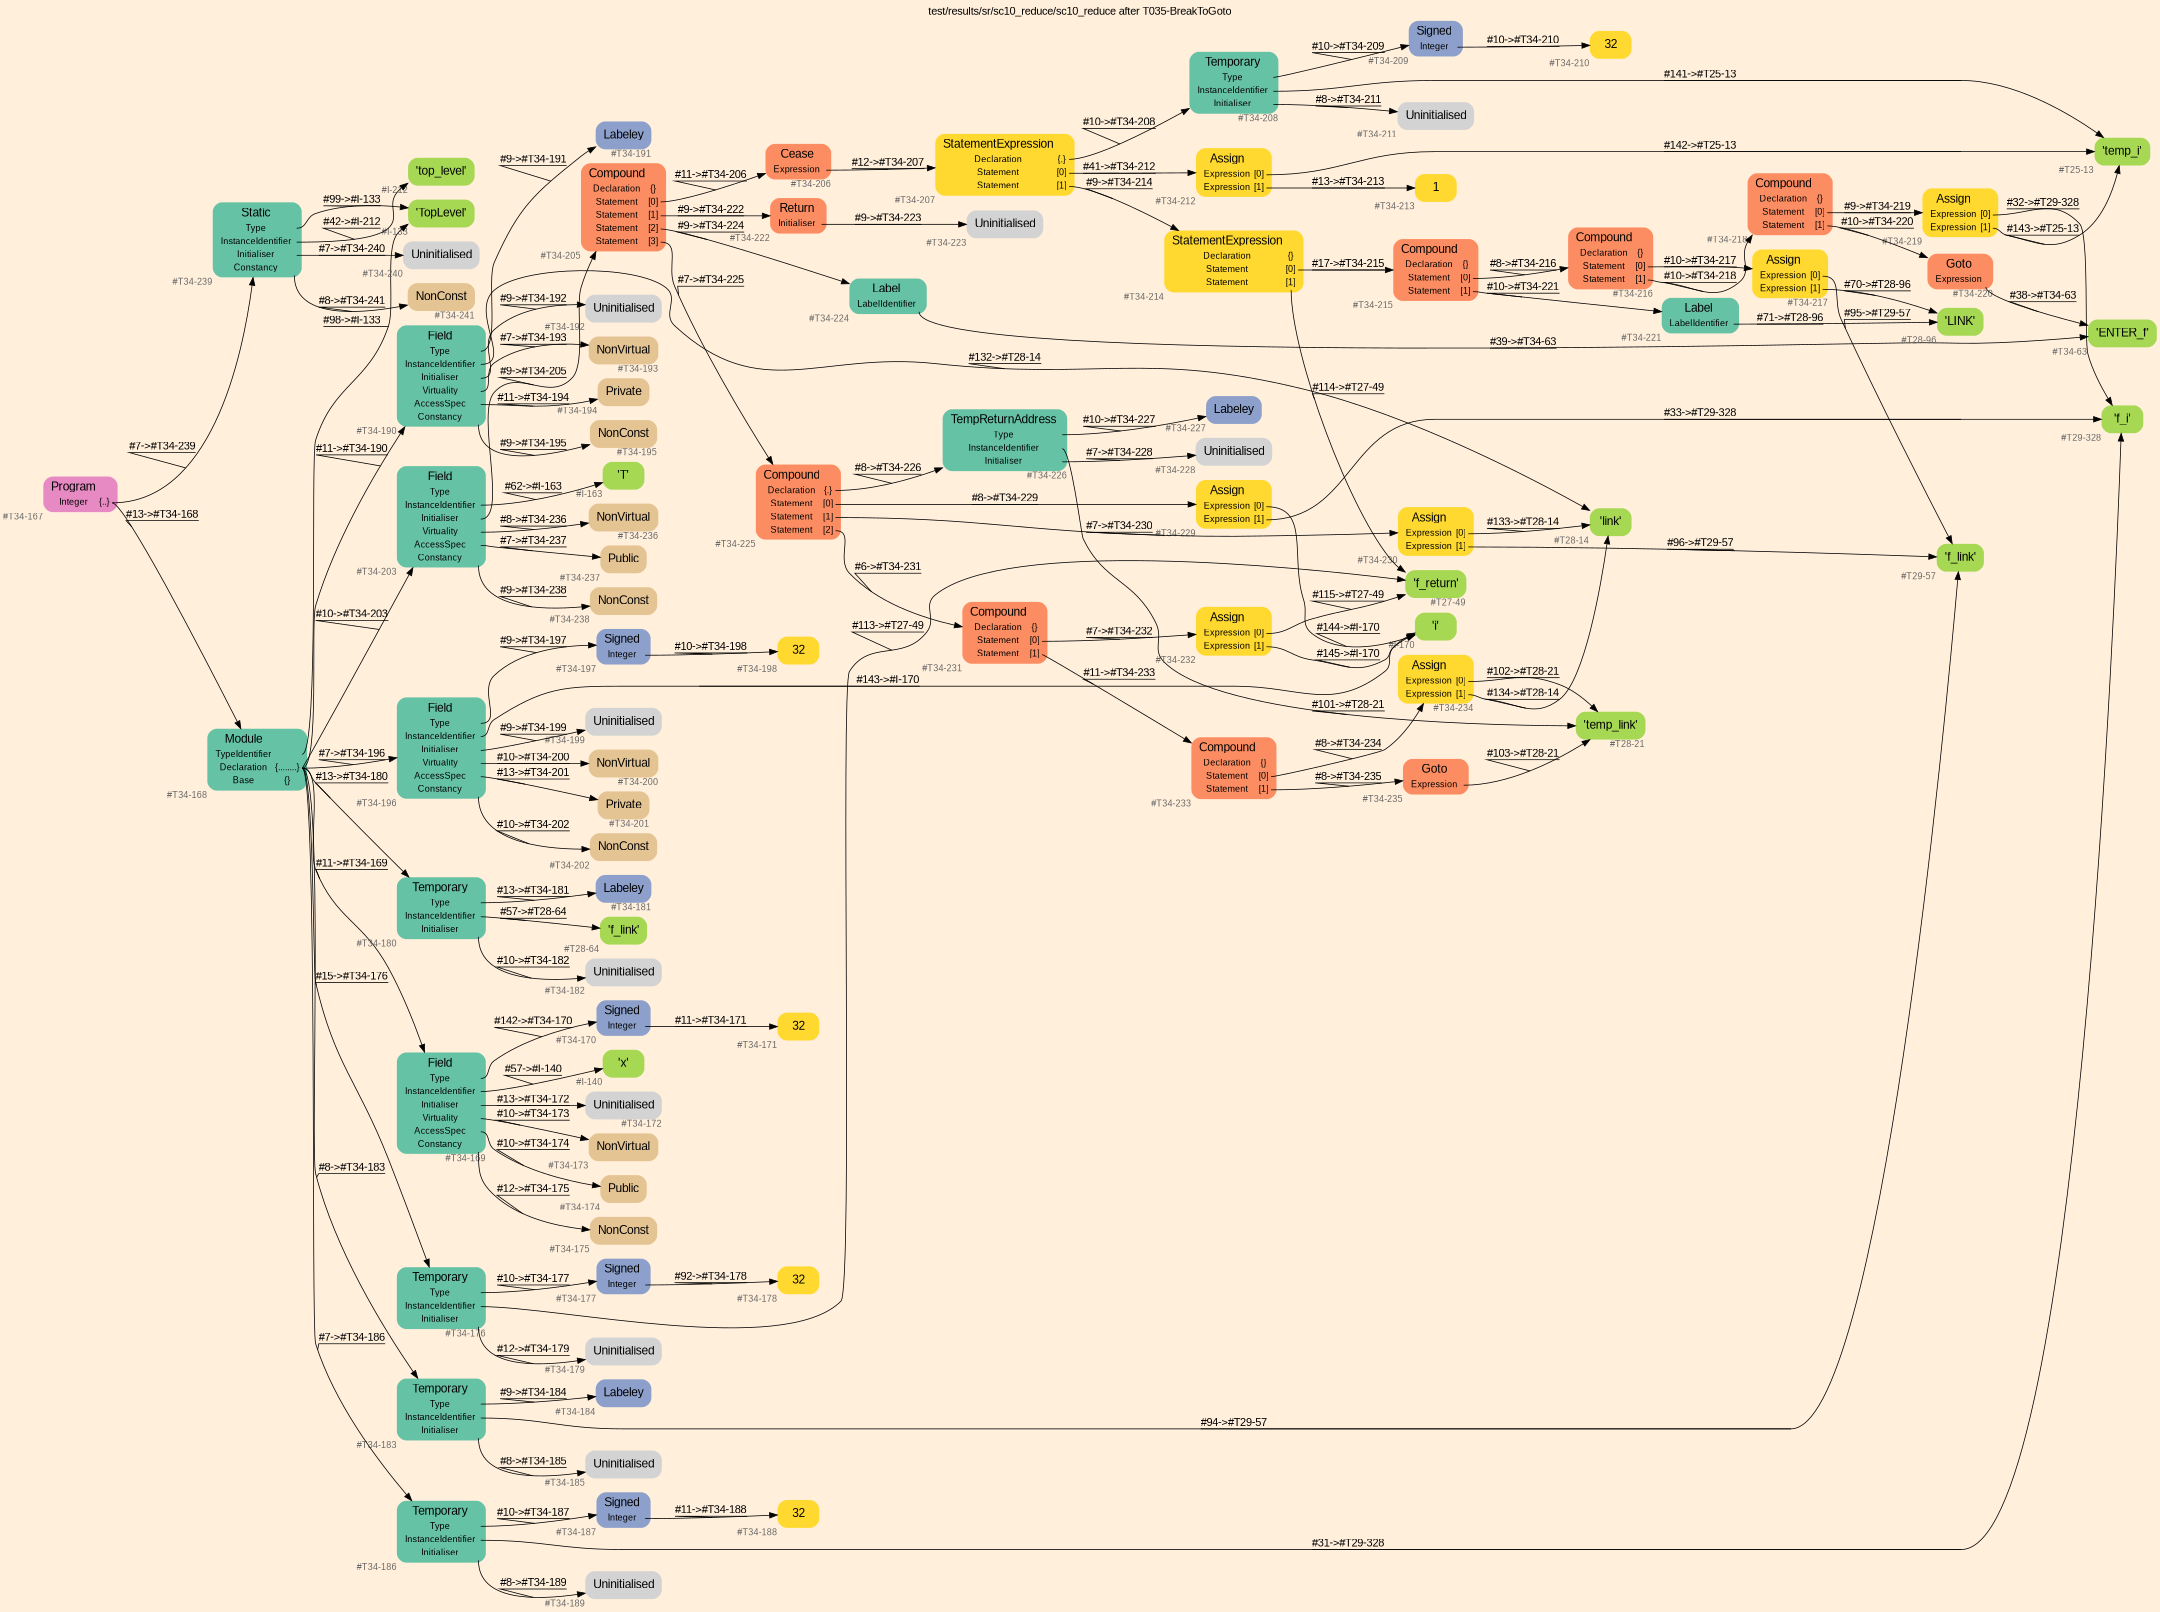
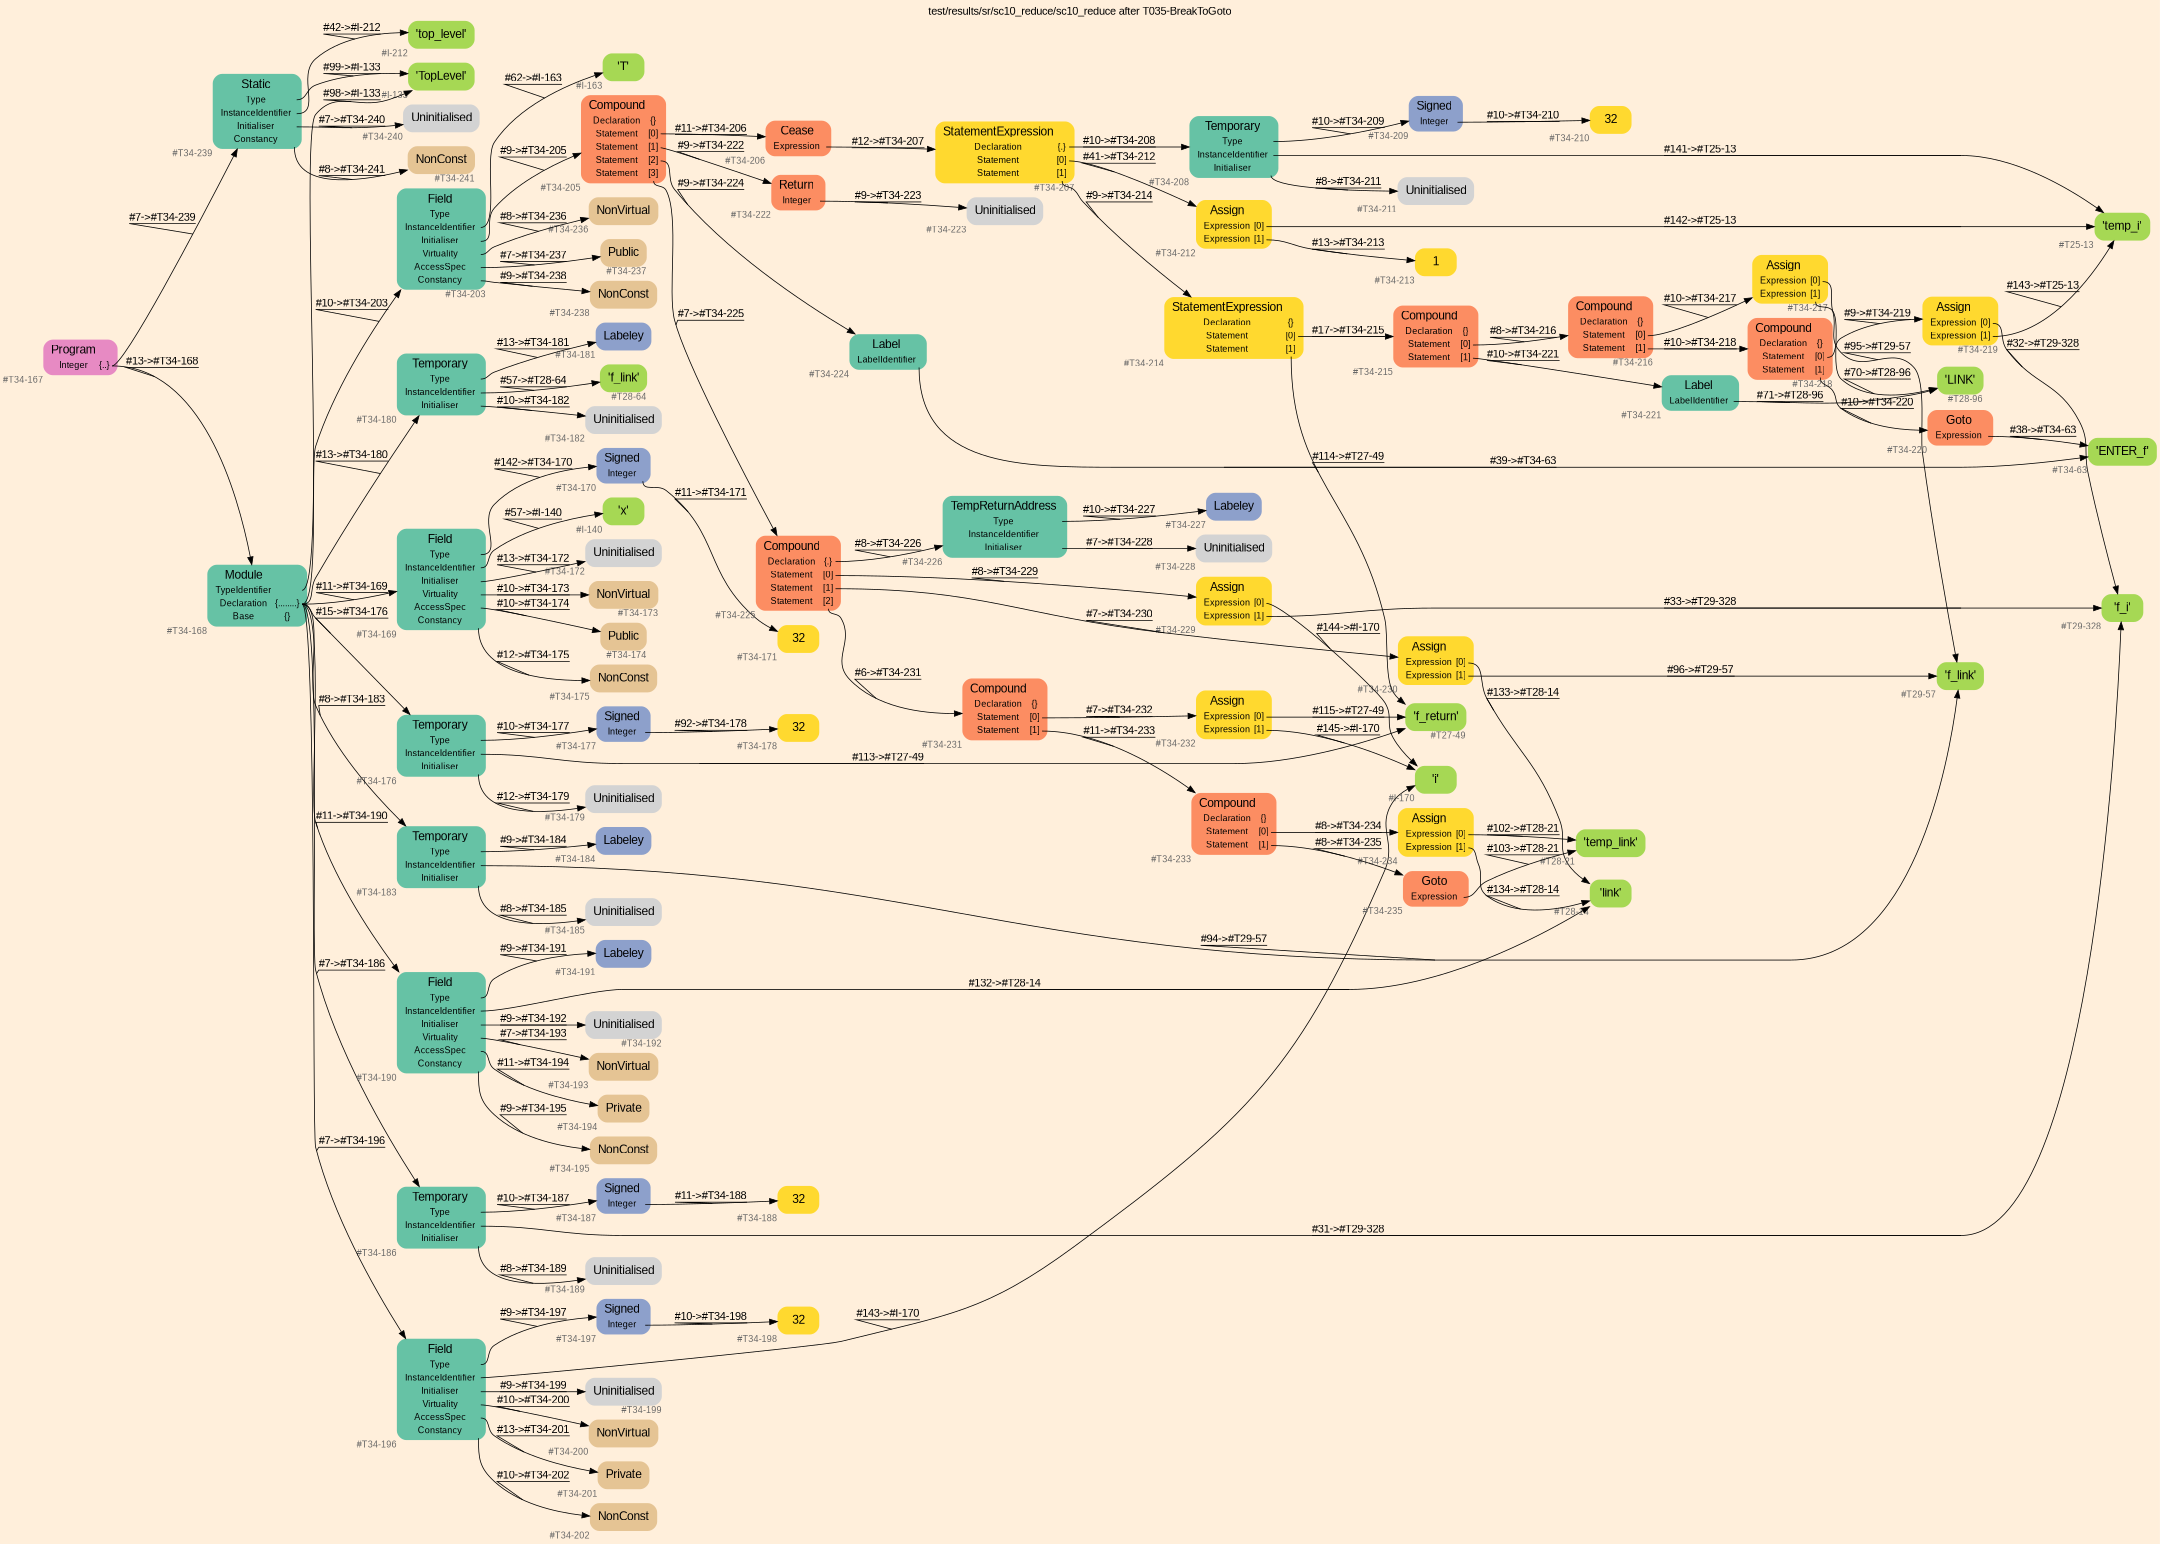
(797, 224) -> (797, 200)
(1240, 696) -> none
